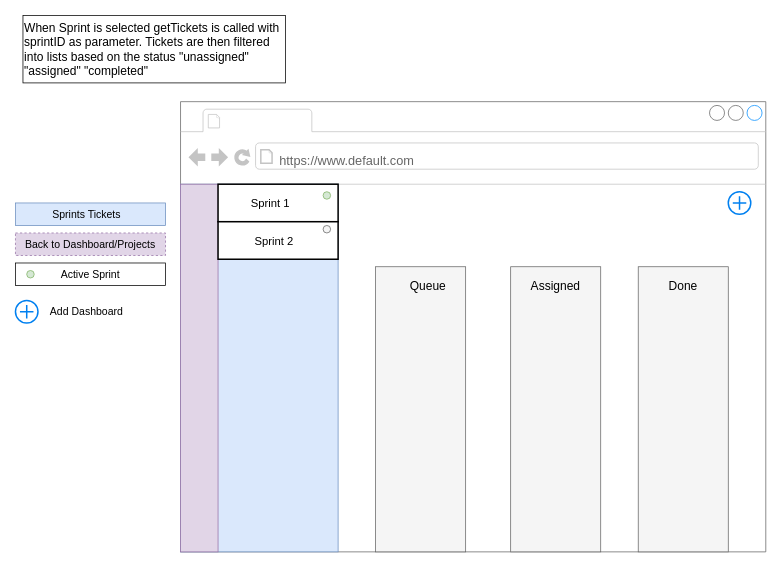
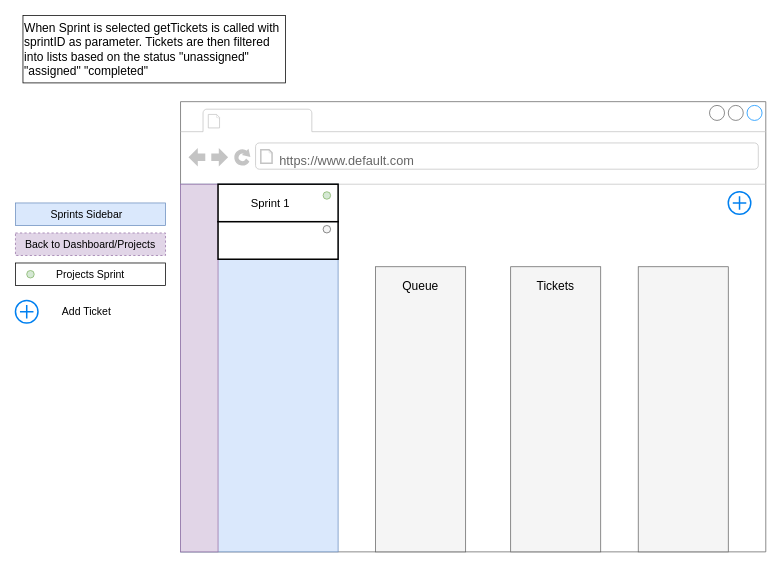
(87, 214) -> (87, 214)
(274, 240) -> none
(90, 274) -> (90, 274)
(428, 285) -> (420, 285)
(555, 285) -> (555, 285)
(683, 285) -> none
(87, 312) -> (87, 312)
